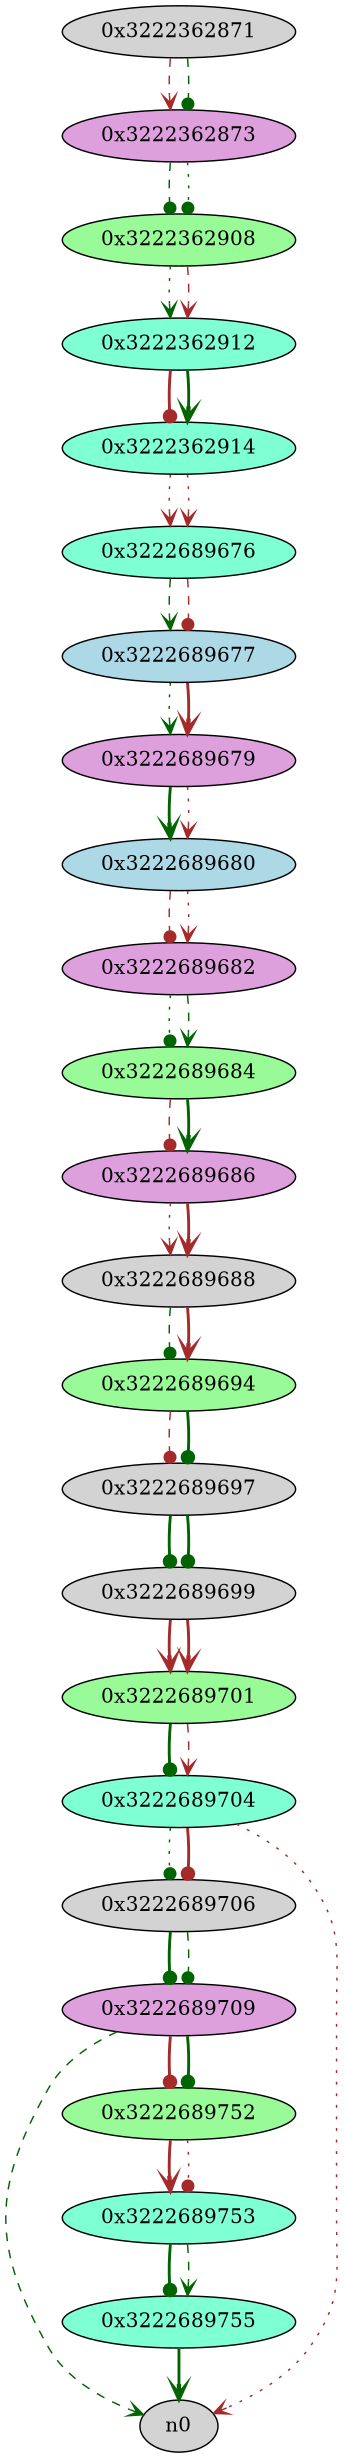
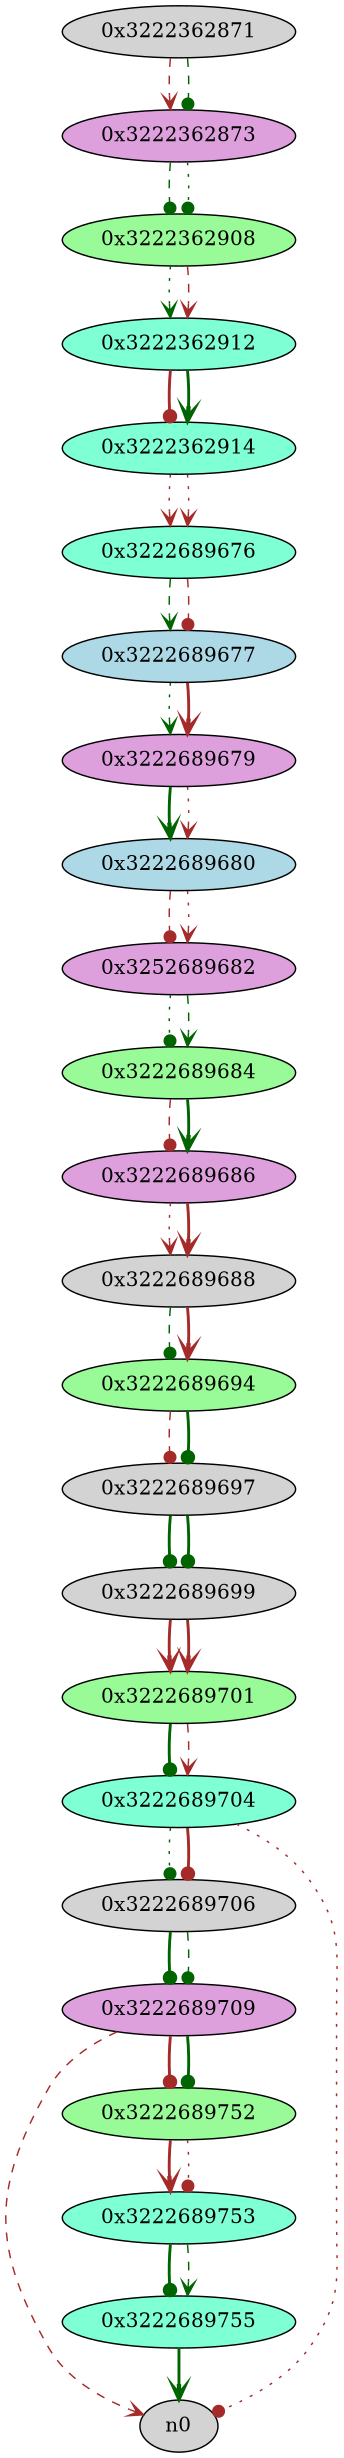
(179, 969) -> (179, 969)
(337, 2119) -> (337, 2121)
(6, 2225) -> (6, 2225)
